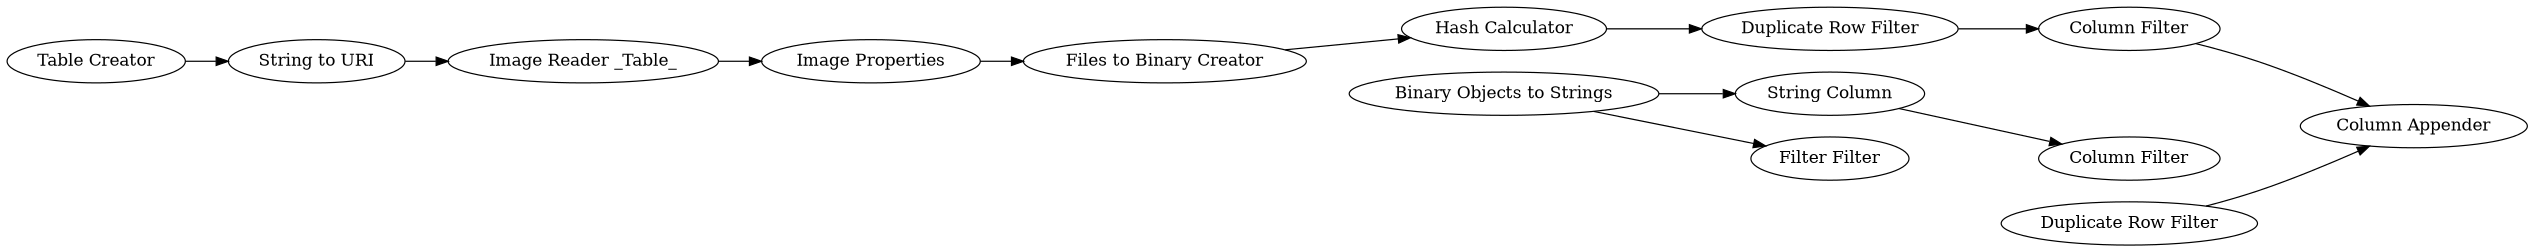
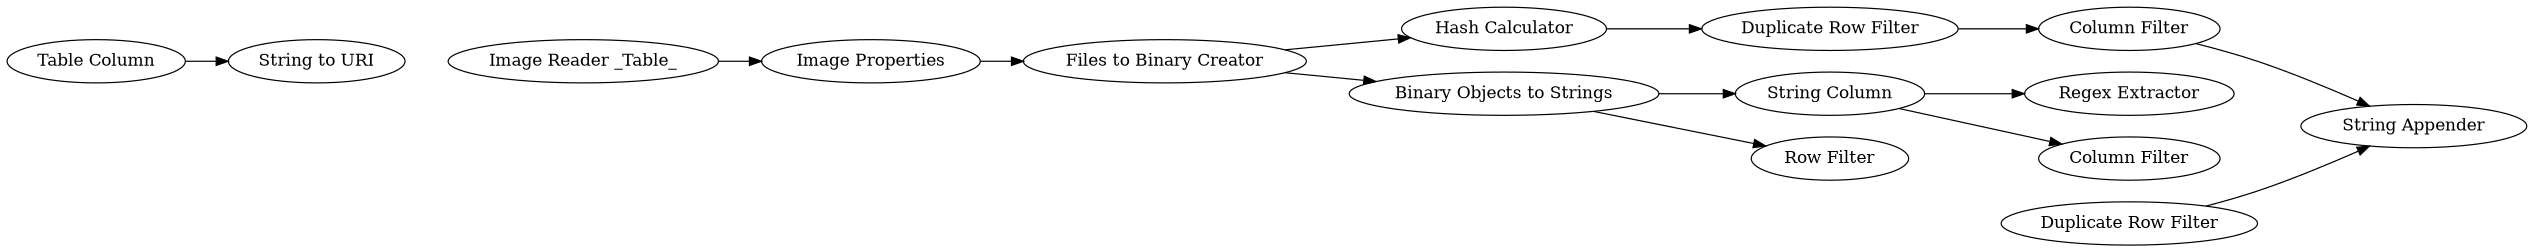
(96, 61) -> (96, 61)
(421, 61) -> none
none -> (1324, 77)
none -> (2129, 94)
(2414, 126) -> (2414, 126)
(1830, 159) -> (1830, 159)
